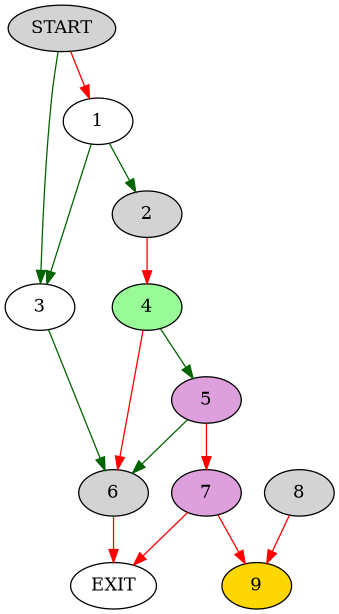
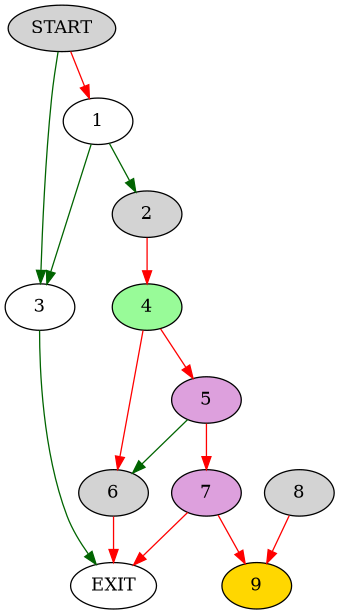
(173, 348) -> (173, 348)
(74, 394) -> (49, 446)
